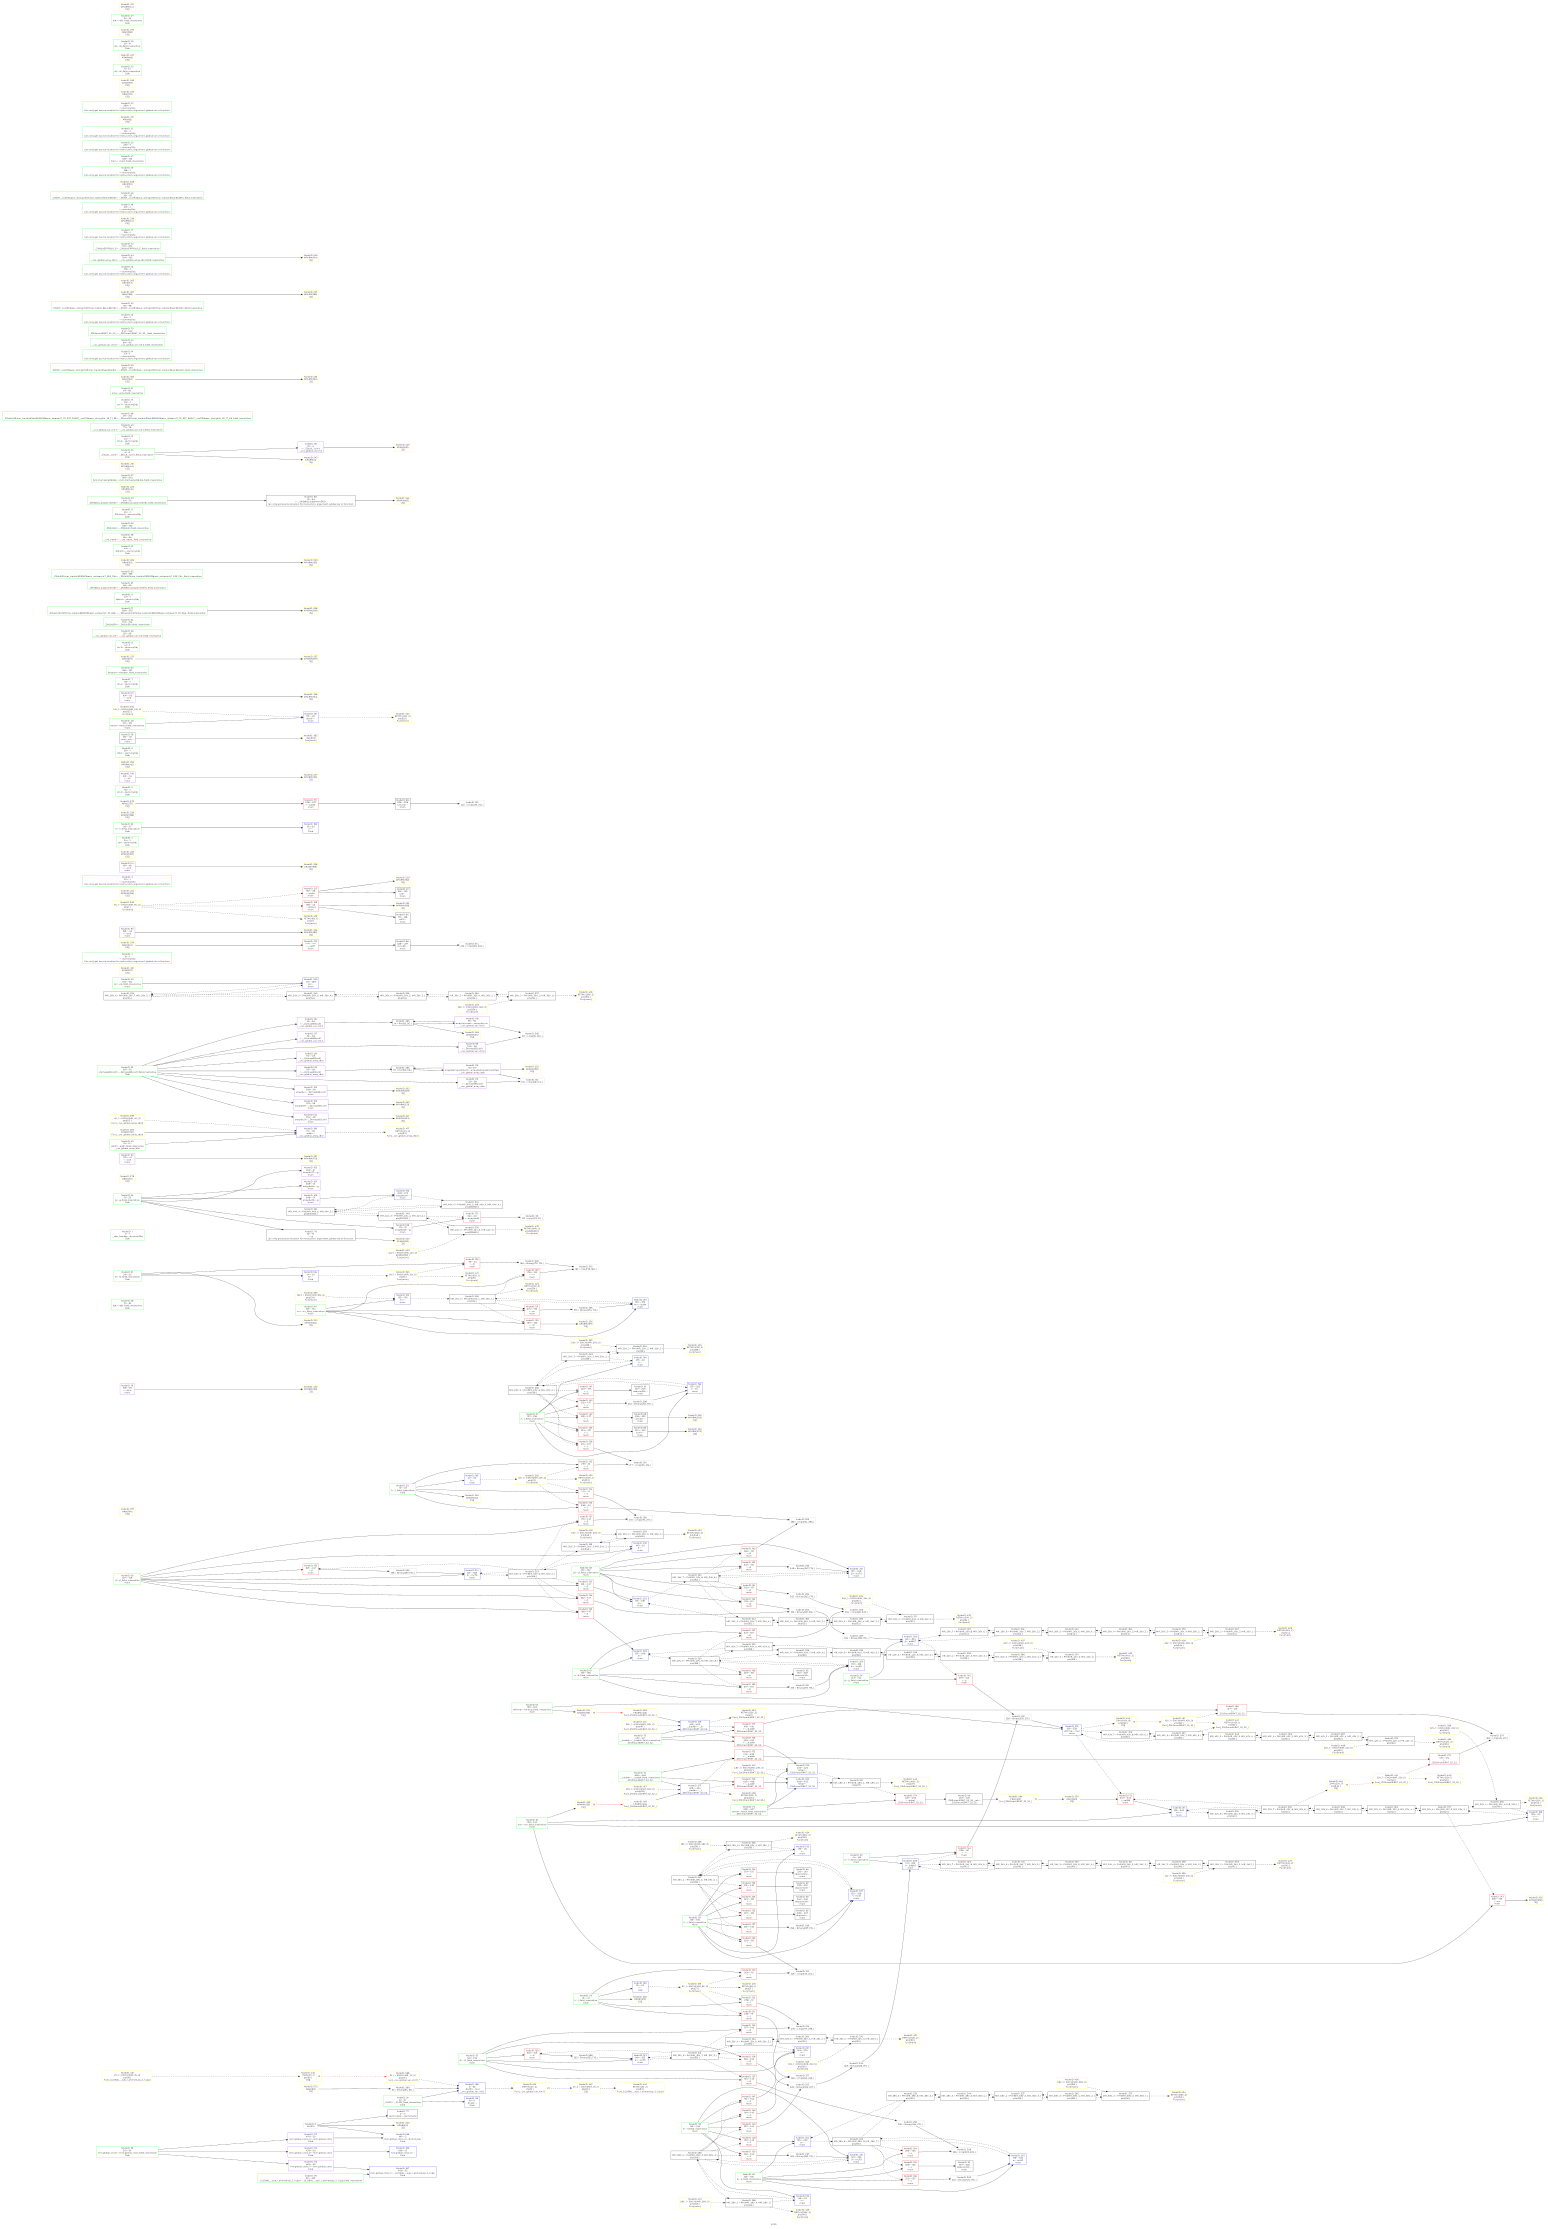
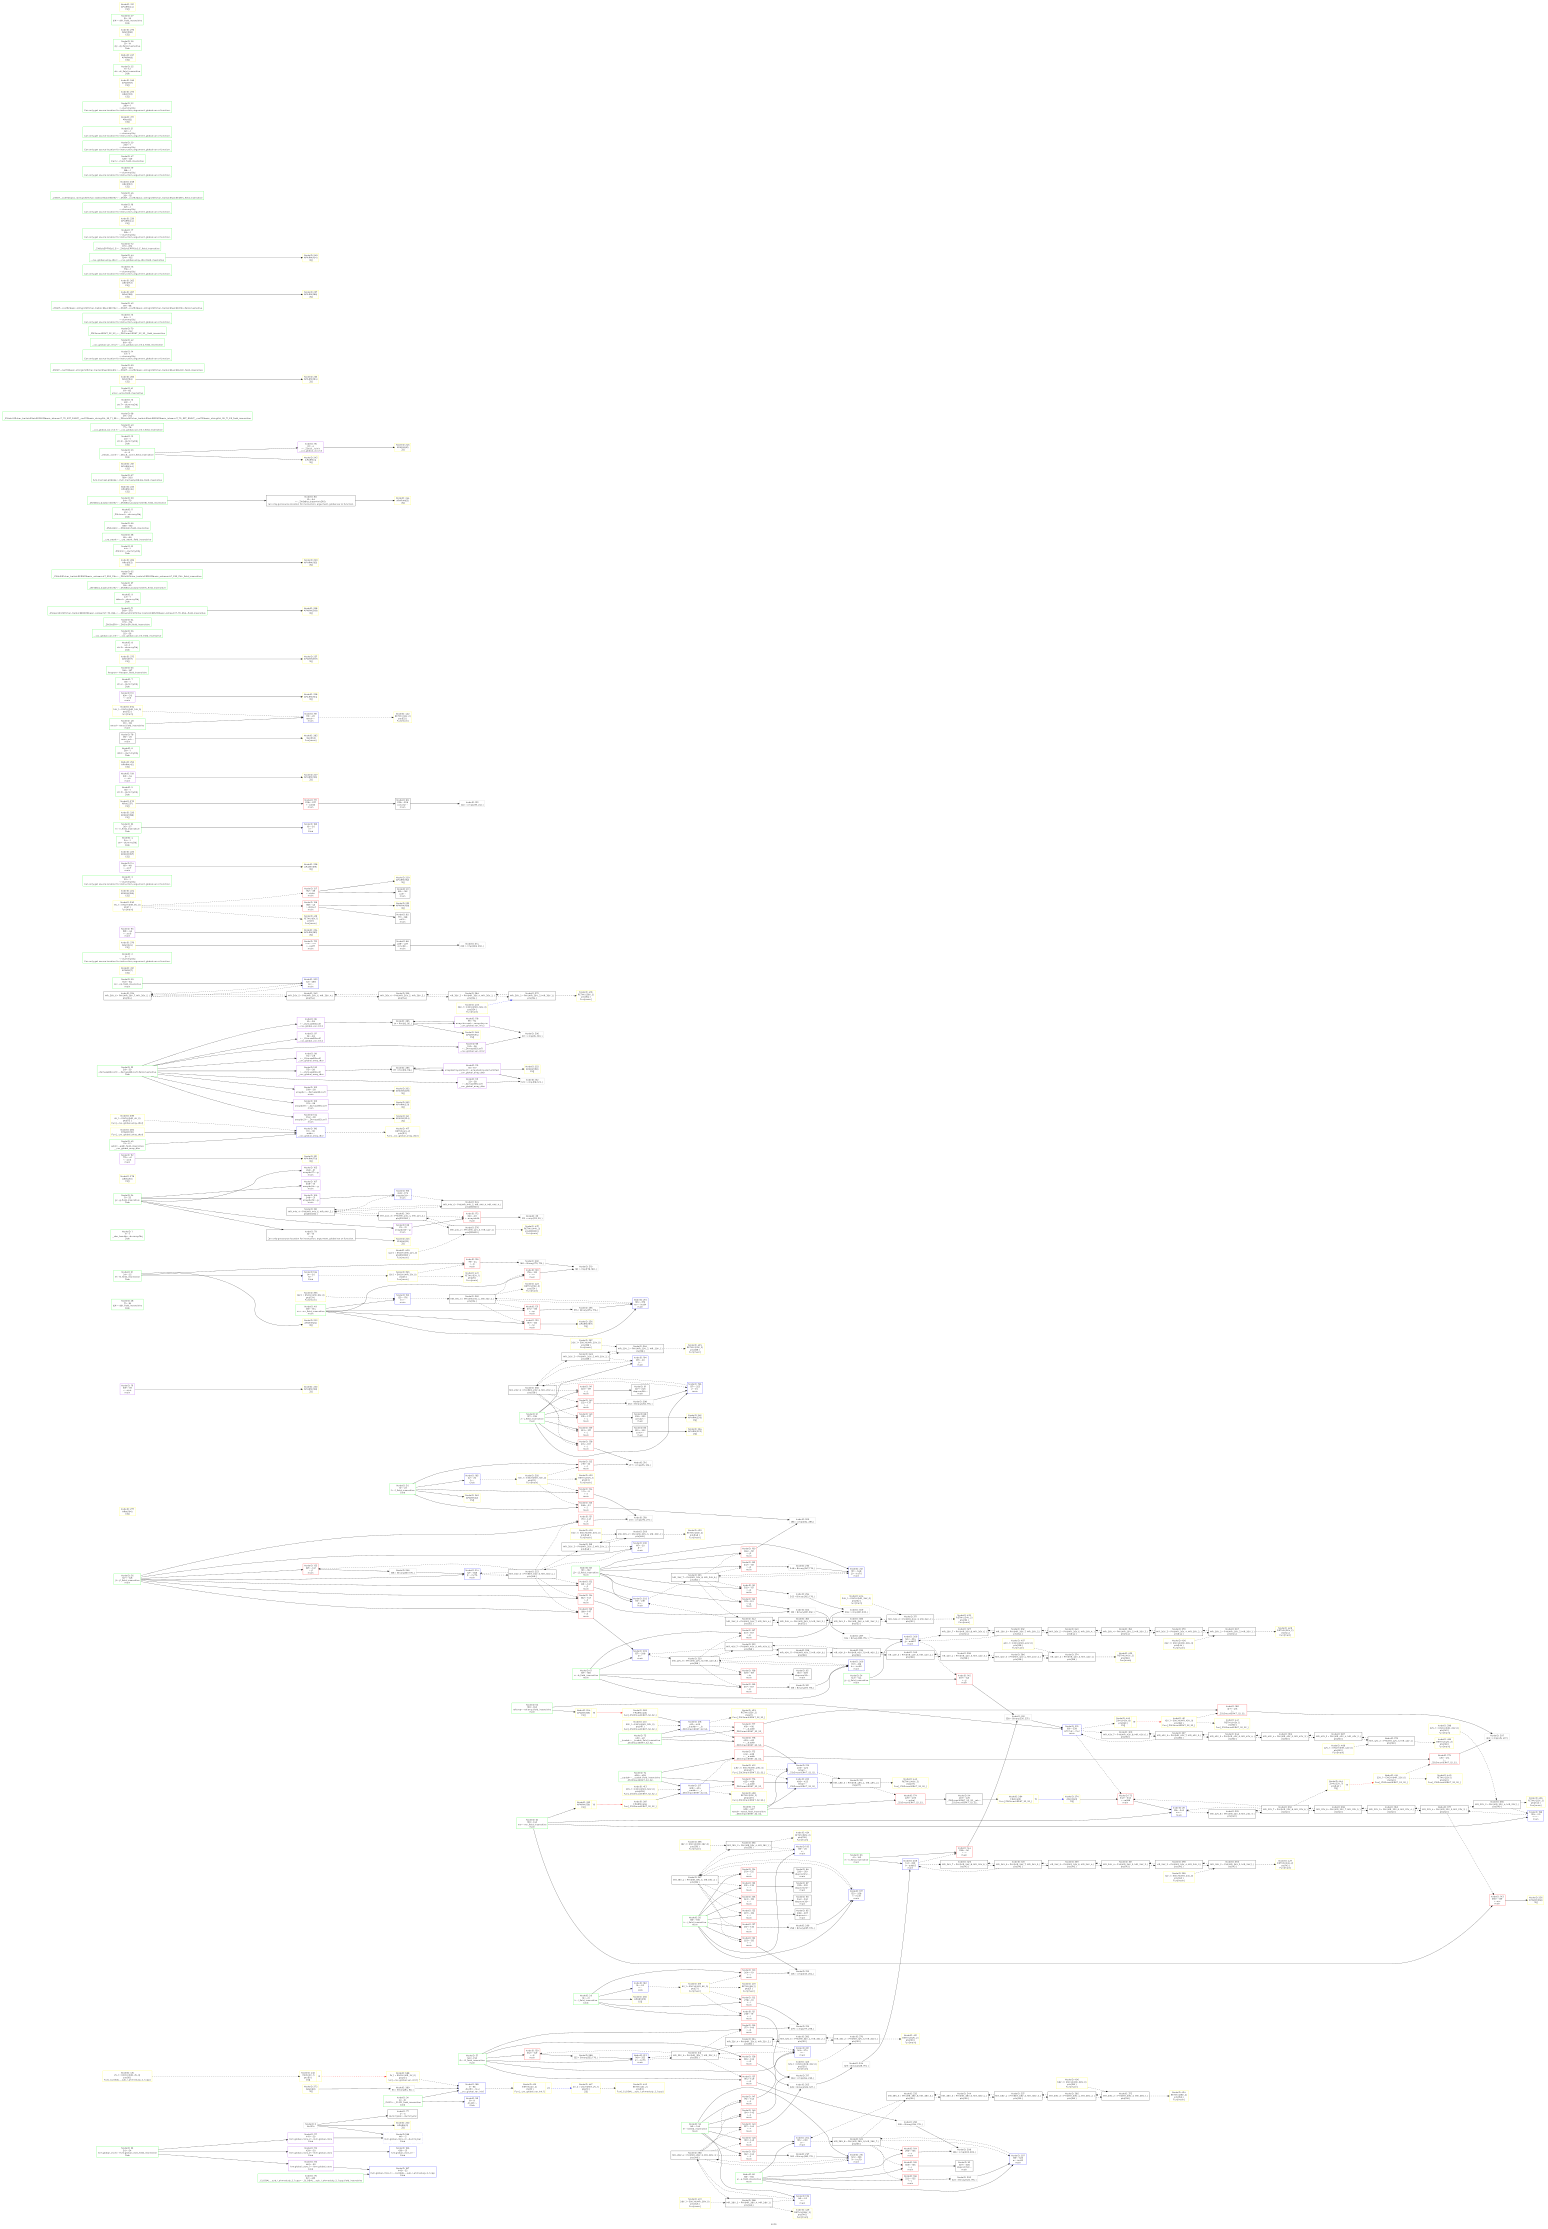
(499, 1003) -> (499, 1003)
(1205, 1730) -> (1205, 1737)
